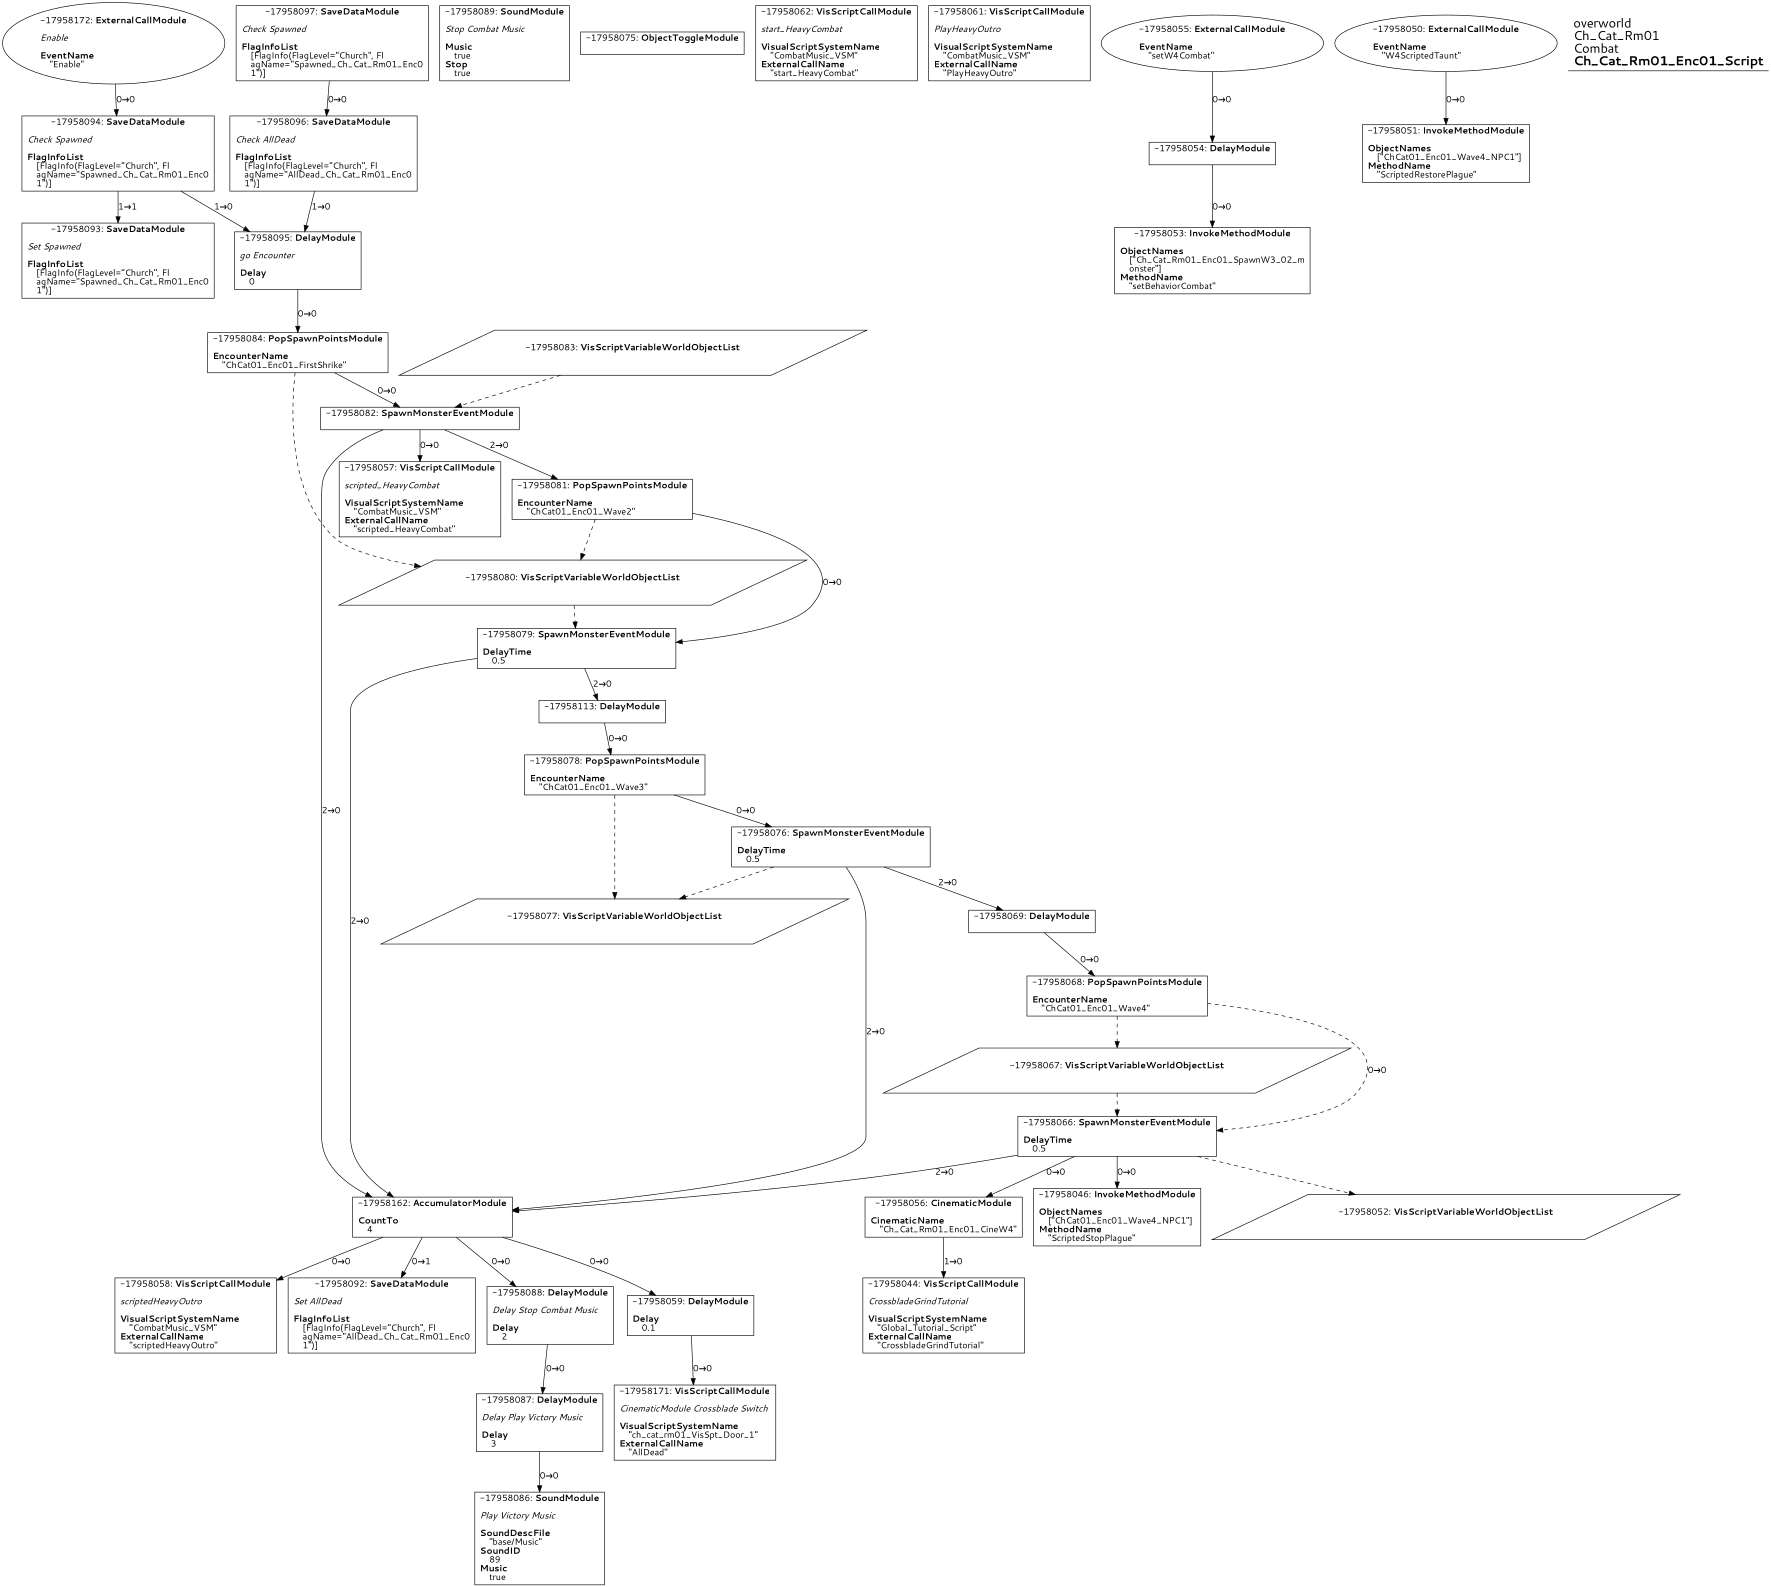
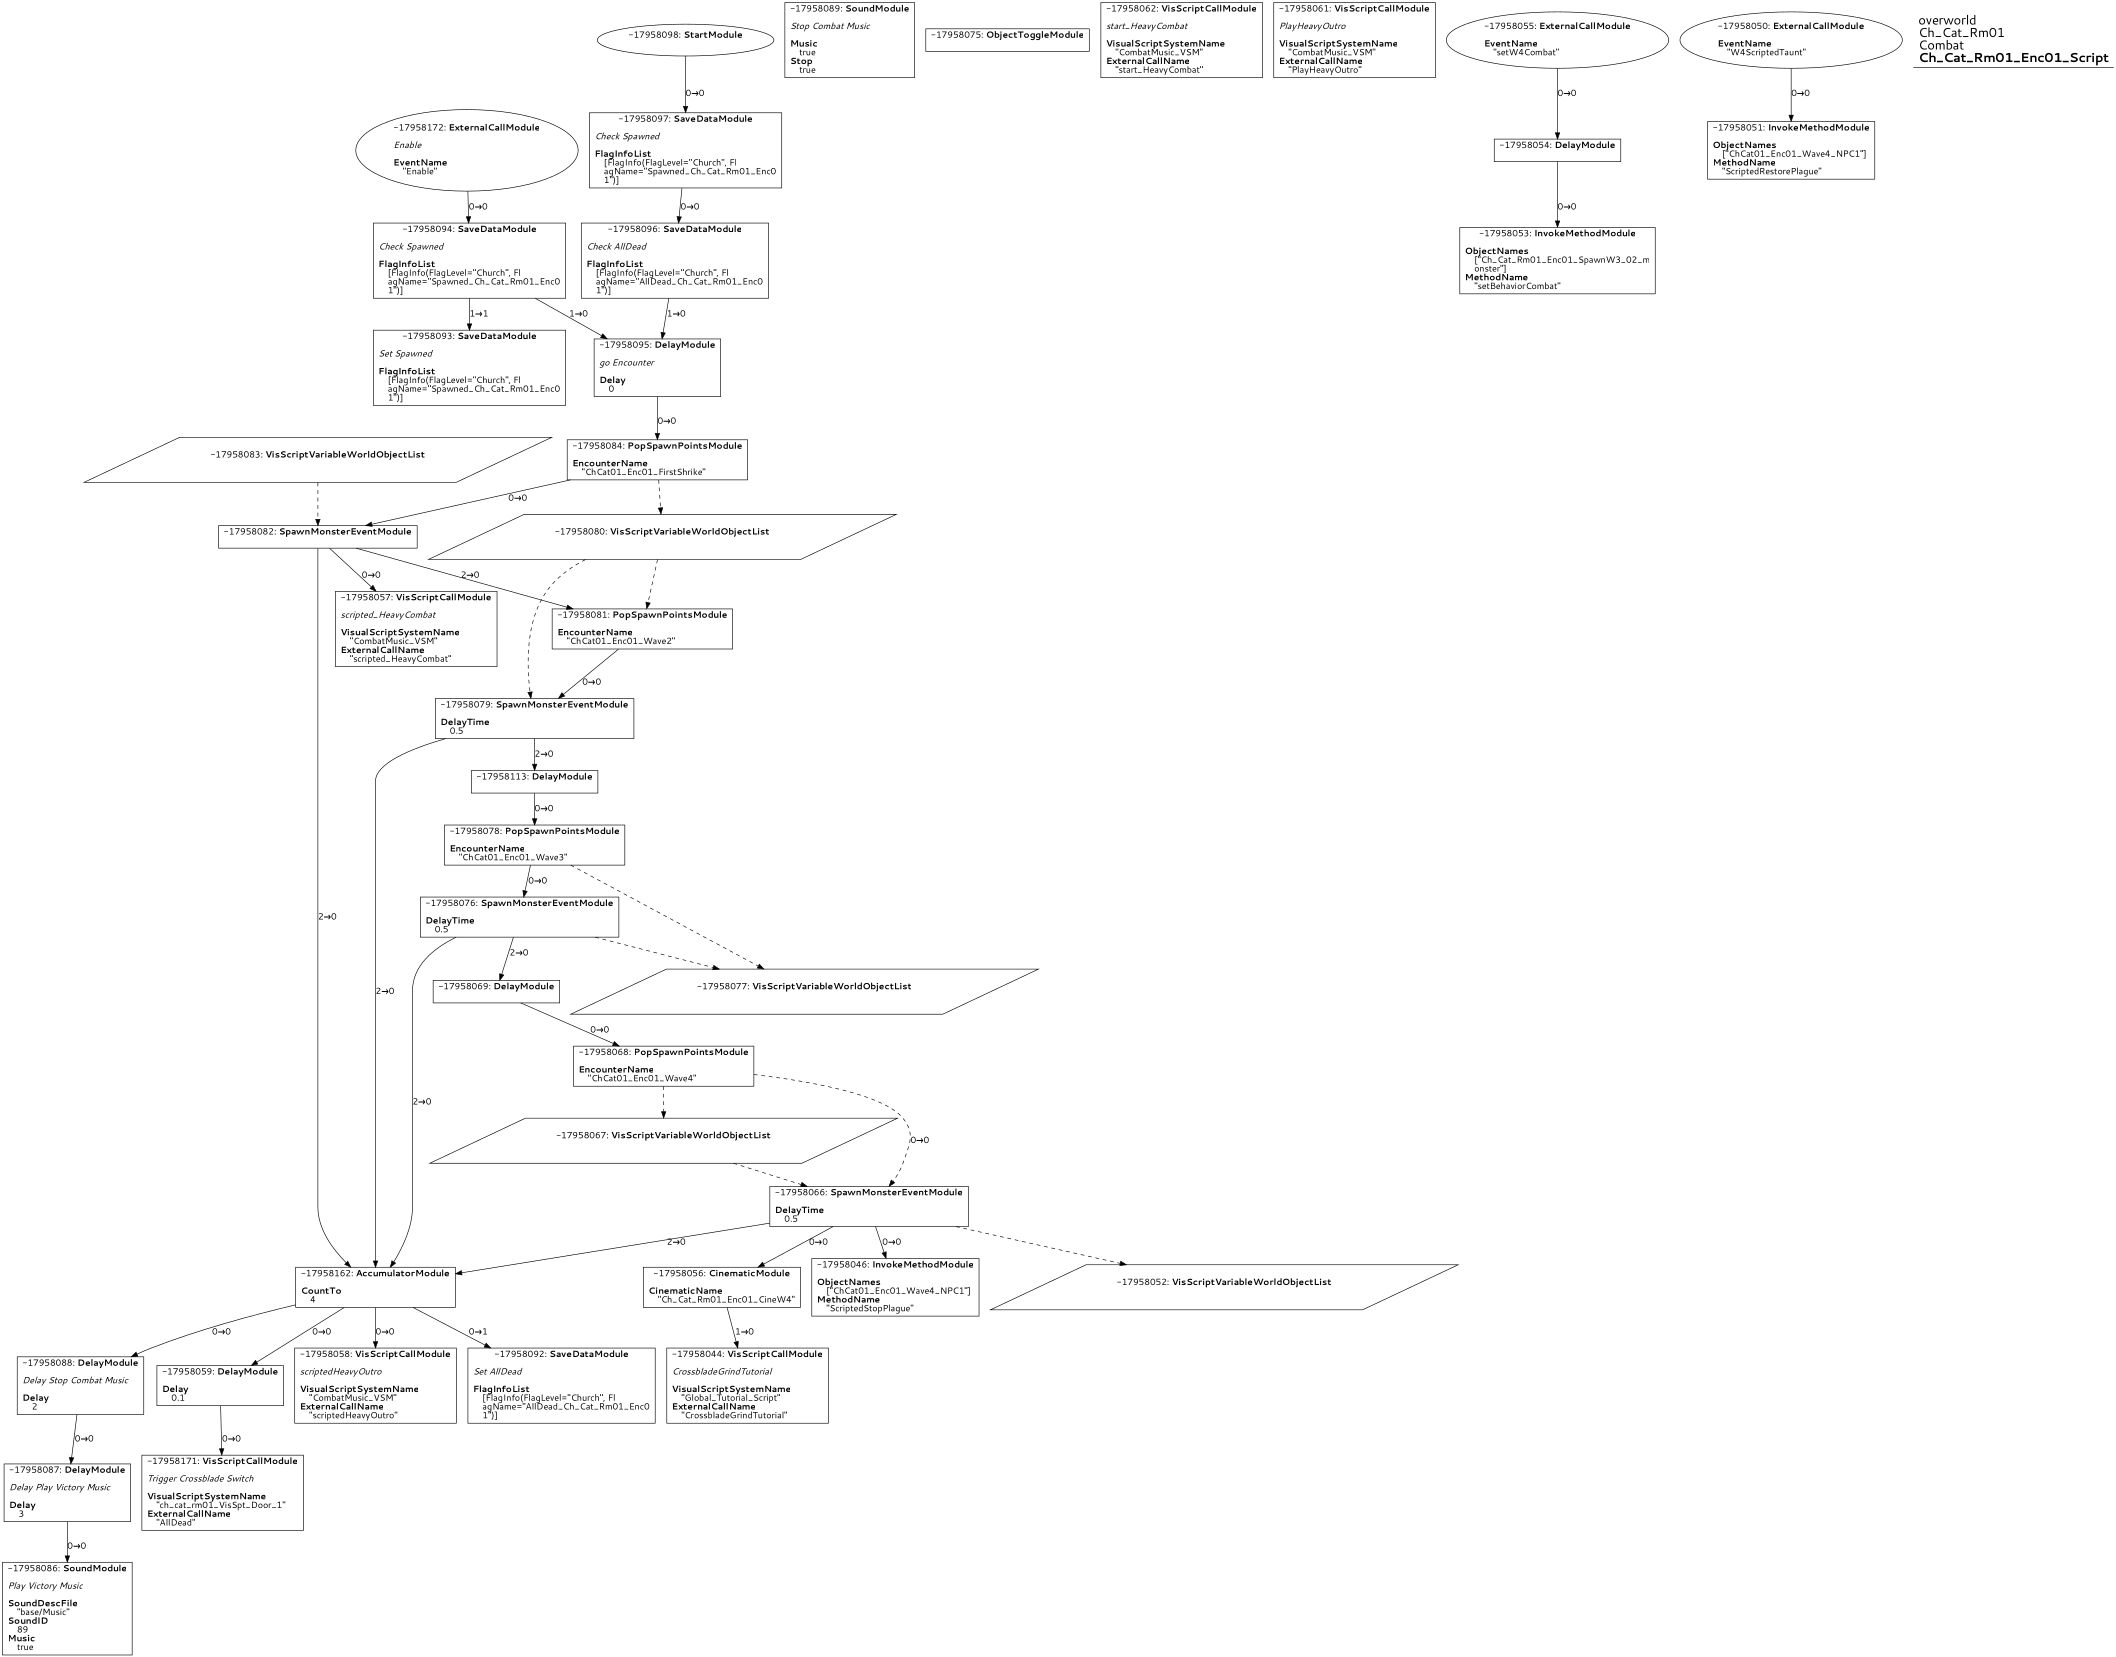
none -> (686, 40)
(589, 537) -> (653, 581)
(694, 1409) -> (200, 1479)
